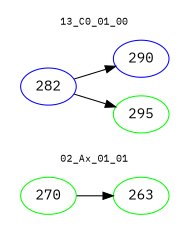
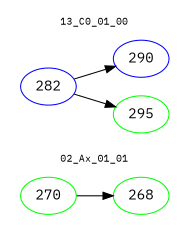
(141, 196) -> (141, 196)
